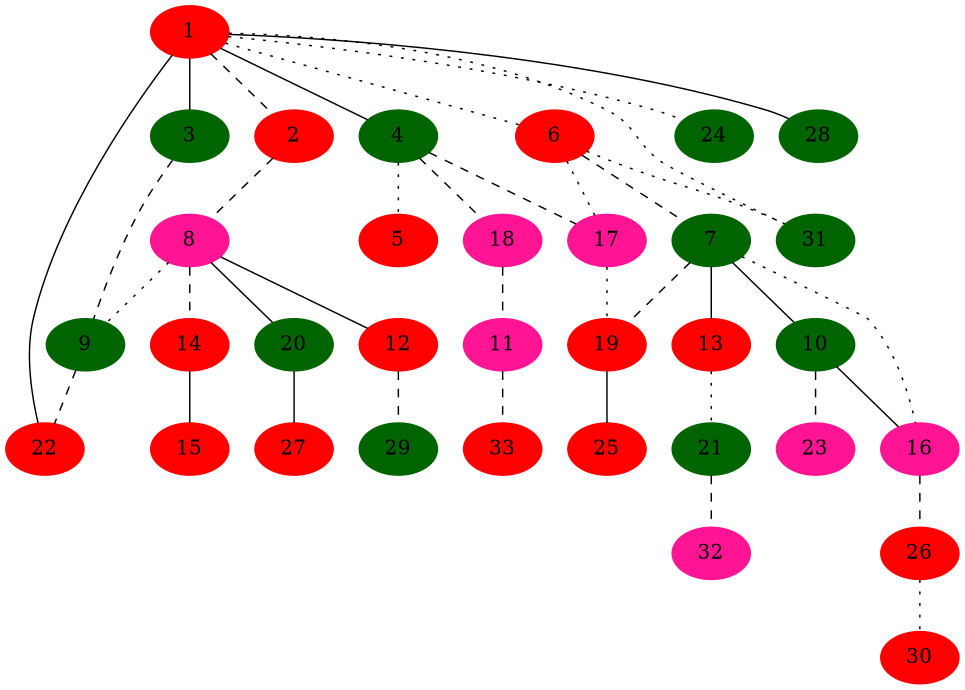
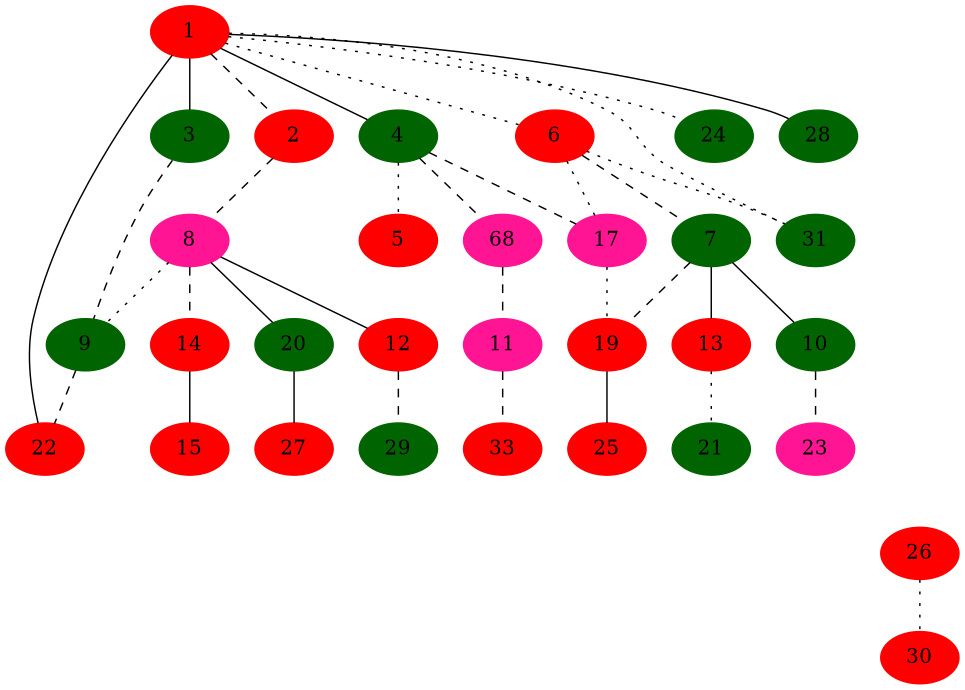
(503, 240) -> (503, 240)
(920, 449) -> none
(711, 553) -> none
